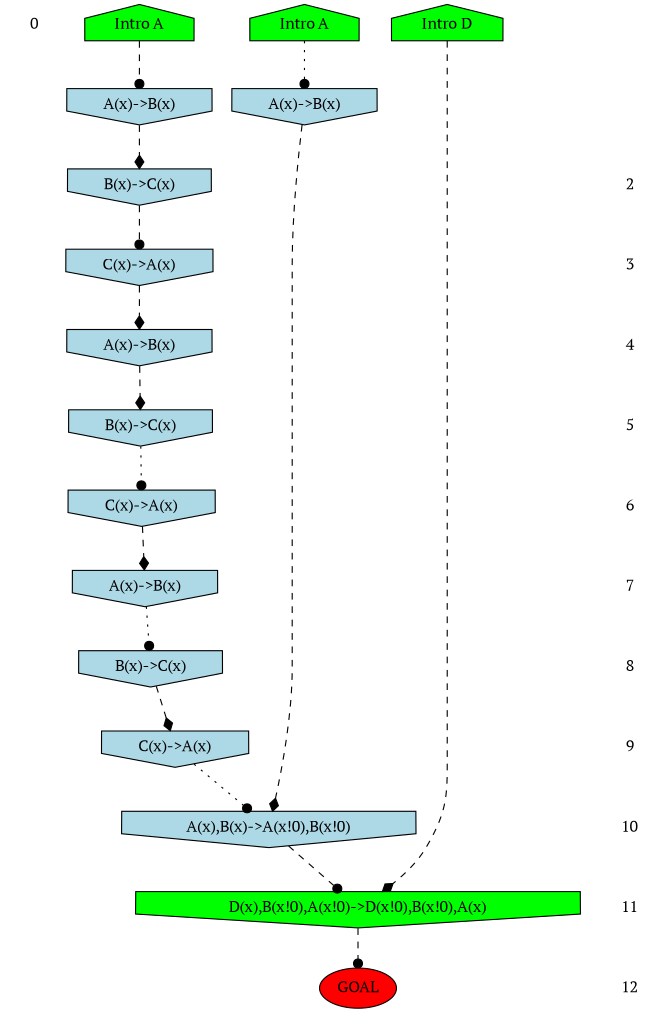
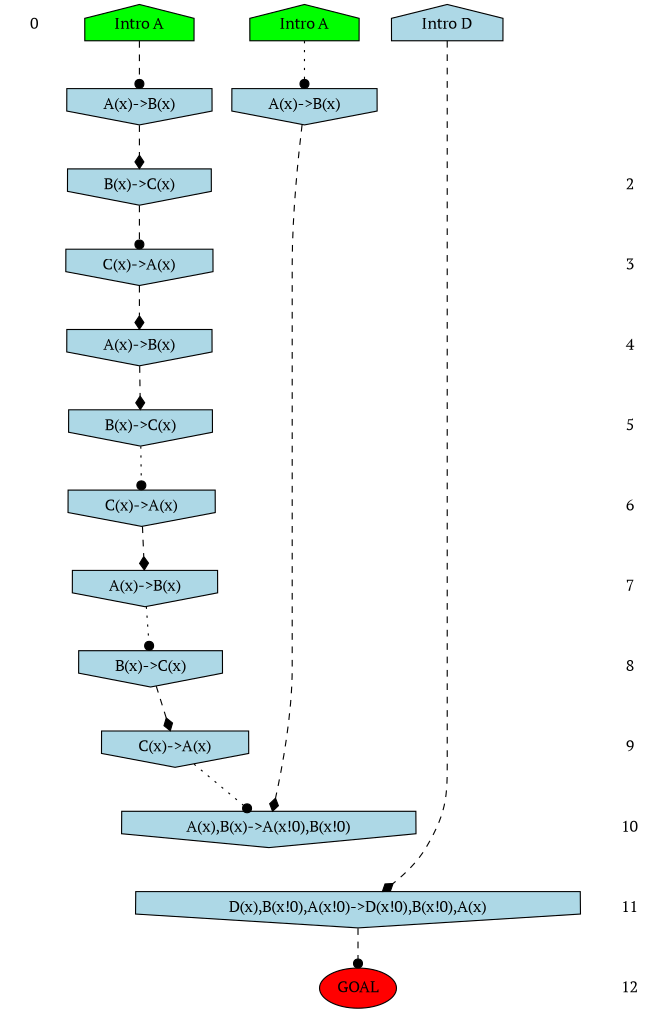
(447, 25) -> (447, 25)
(311, 866) -> none
(358, 908) -> (358, 908)
